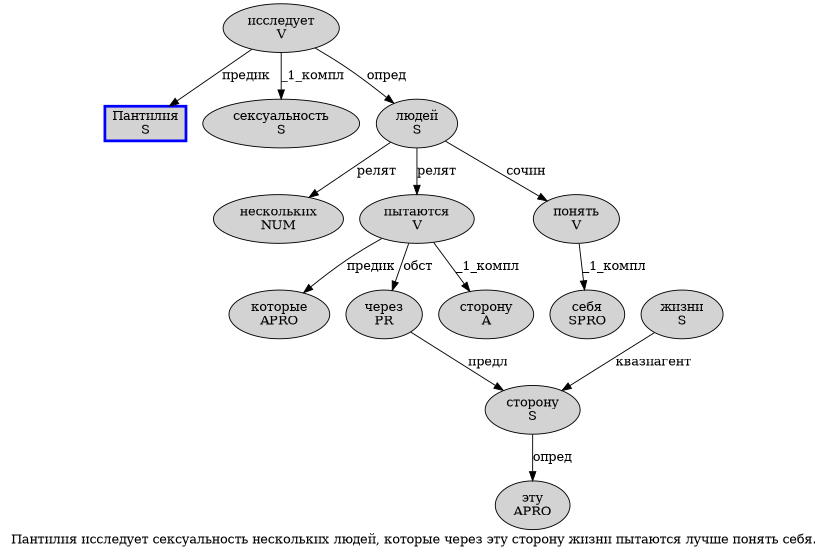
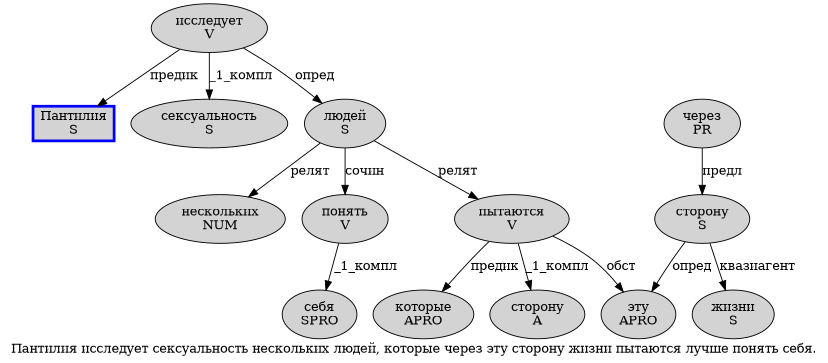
(402, 262) -> (588, 256)
(612, 359) -> (716, 262)
